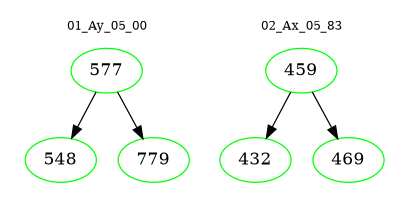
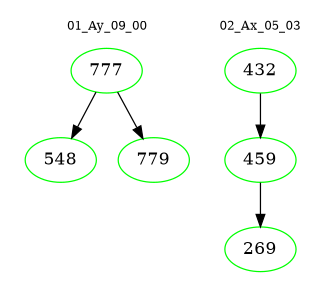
(107, 27) -> (107, 27)
(302, 27) -> (260, 27)
(107, 71) -> (107, 71)
(282, 110) -> (260, 109)
(349, 160) -> (260, 249)
